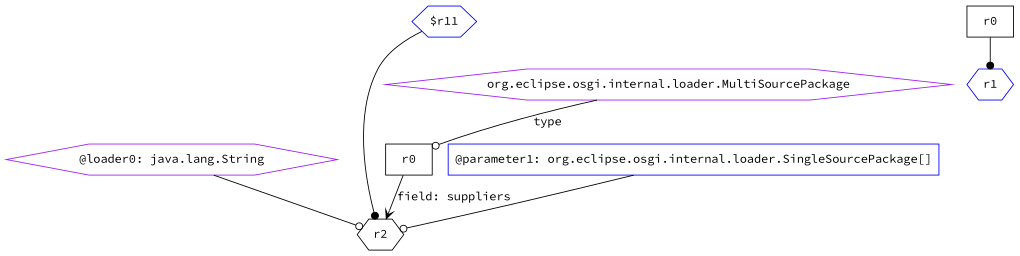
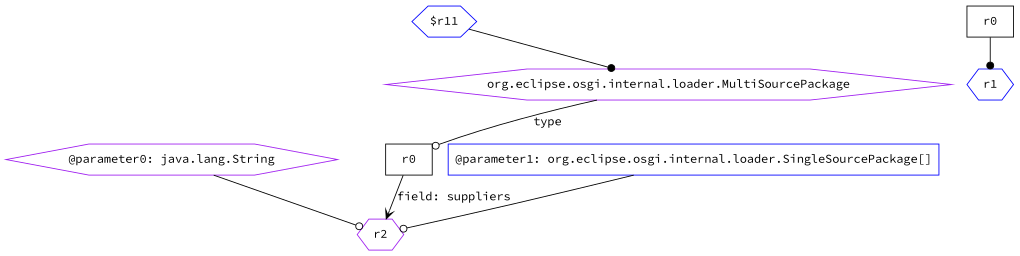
(365, 111) -> (538, 48)
(172, 160) -> (172, 160)
(380, 235) -> (380, 235)
